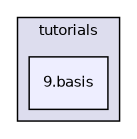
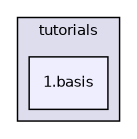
(69, 83) -> (69, 83)
